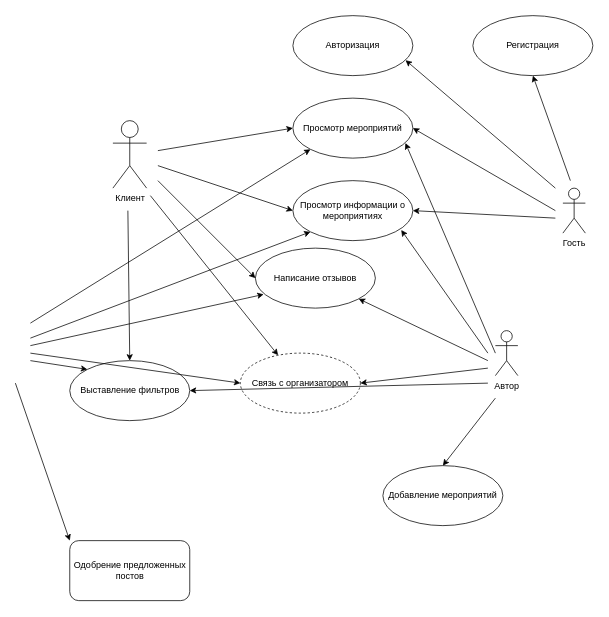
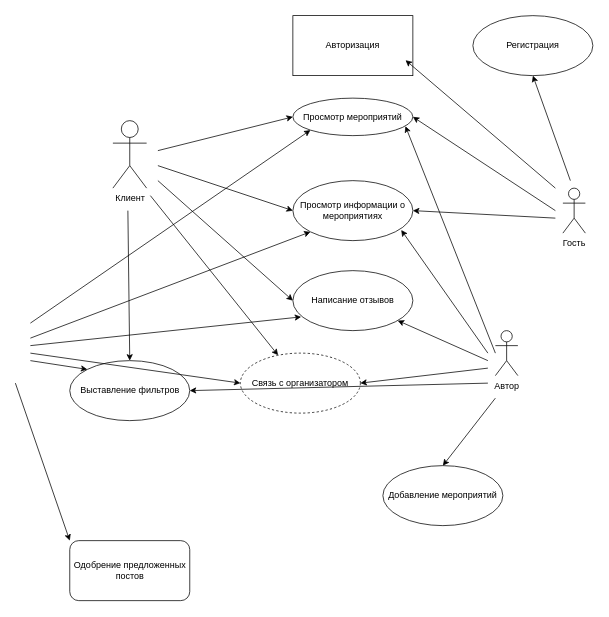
(353, 45) -> (353, 45)
(353, 128) -> (353, 117)
(315, 278) -> (353, 300)
